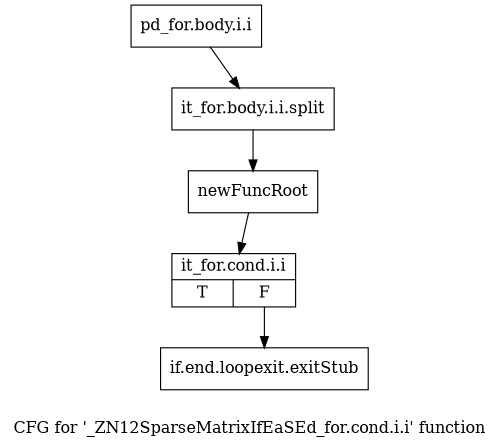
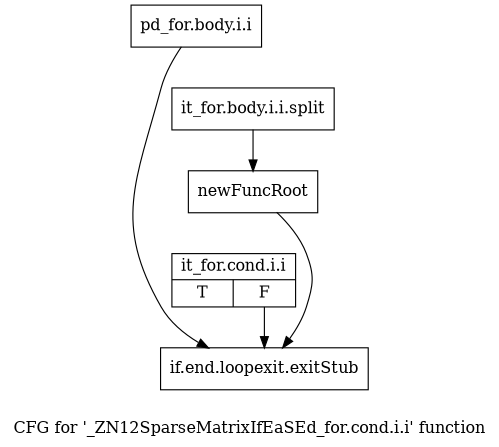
(221, 63) -> (134, 201)
(245, 228) -> (312, 273)
